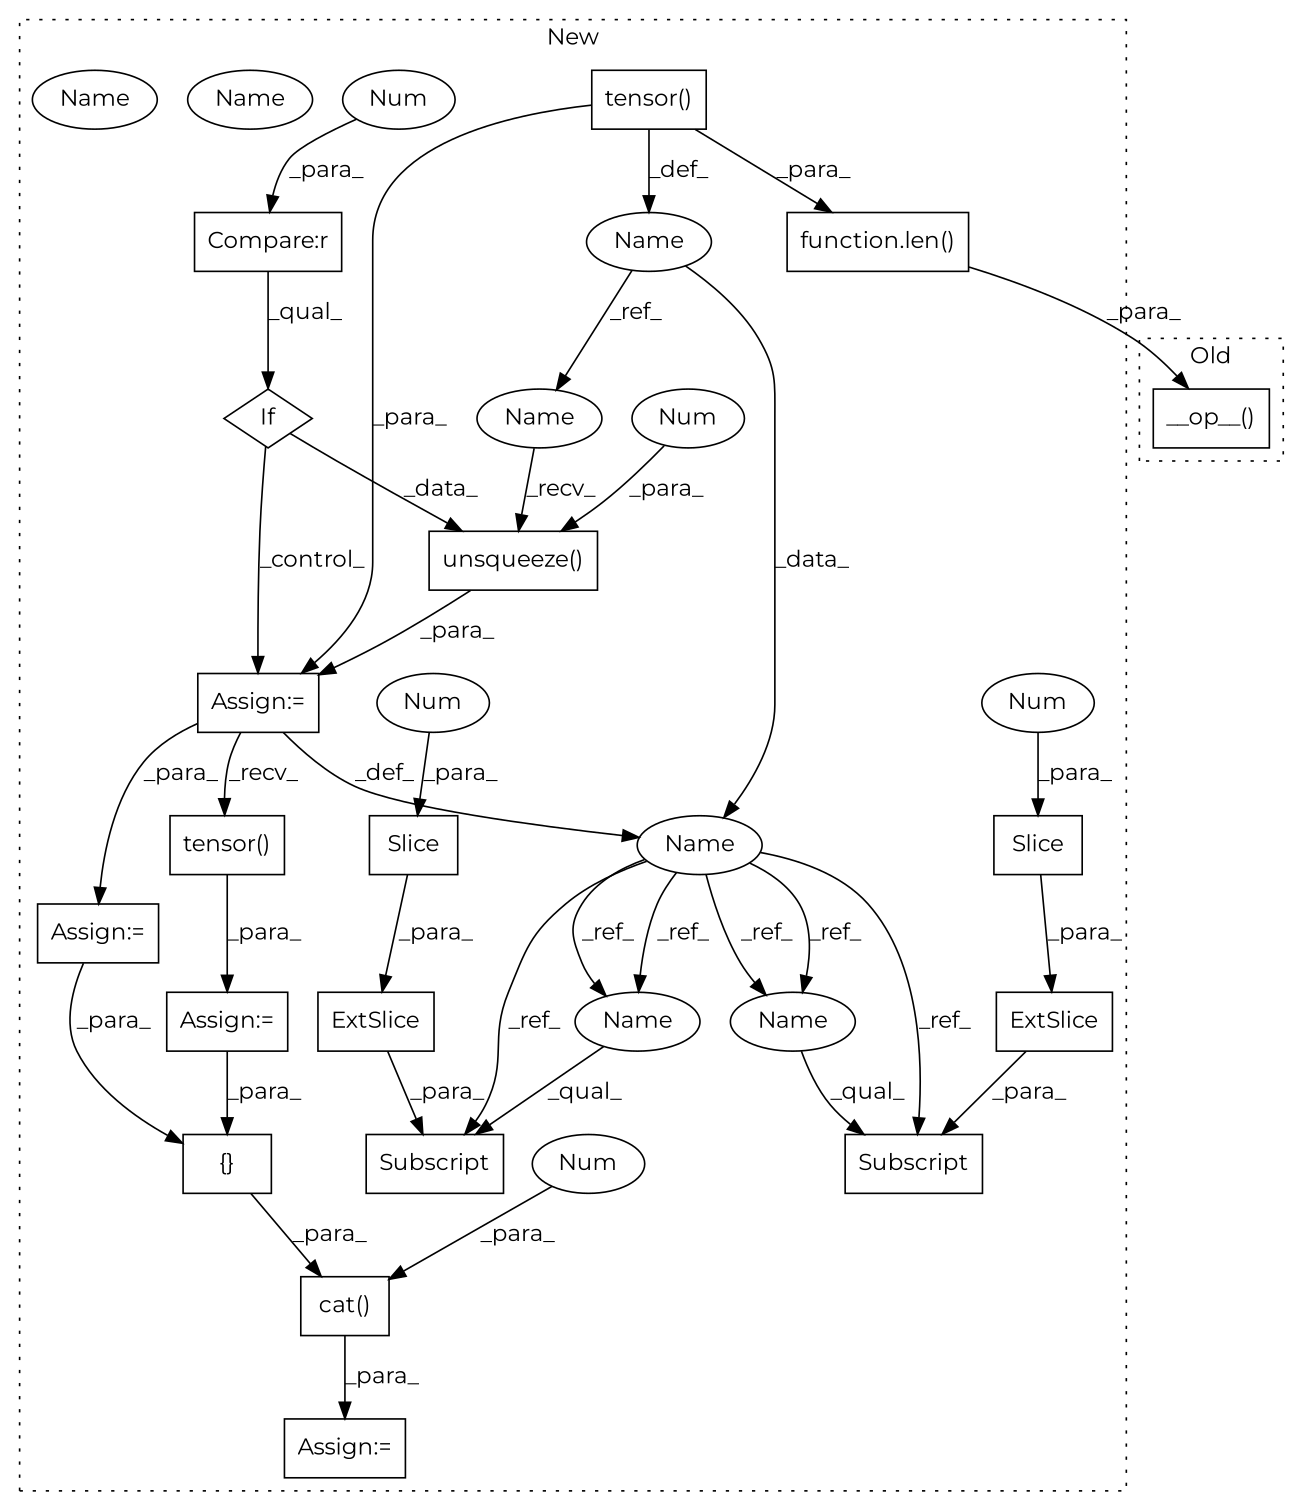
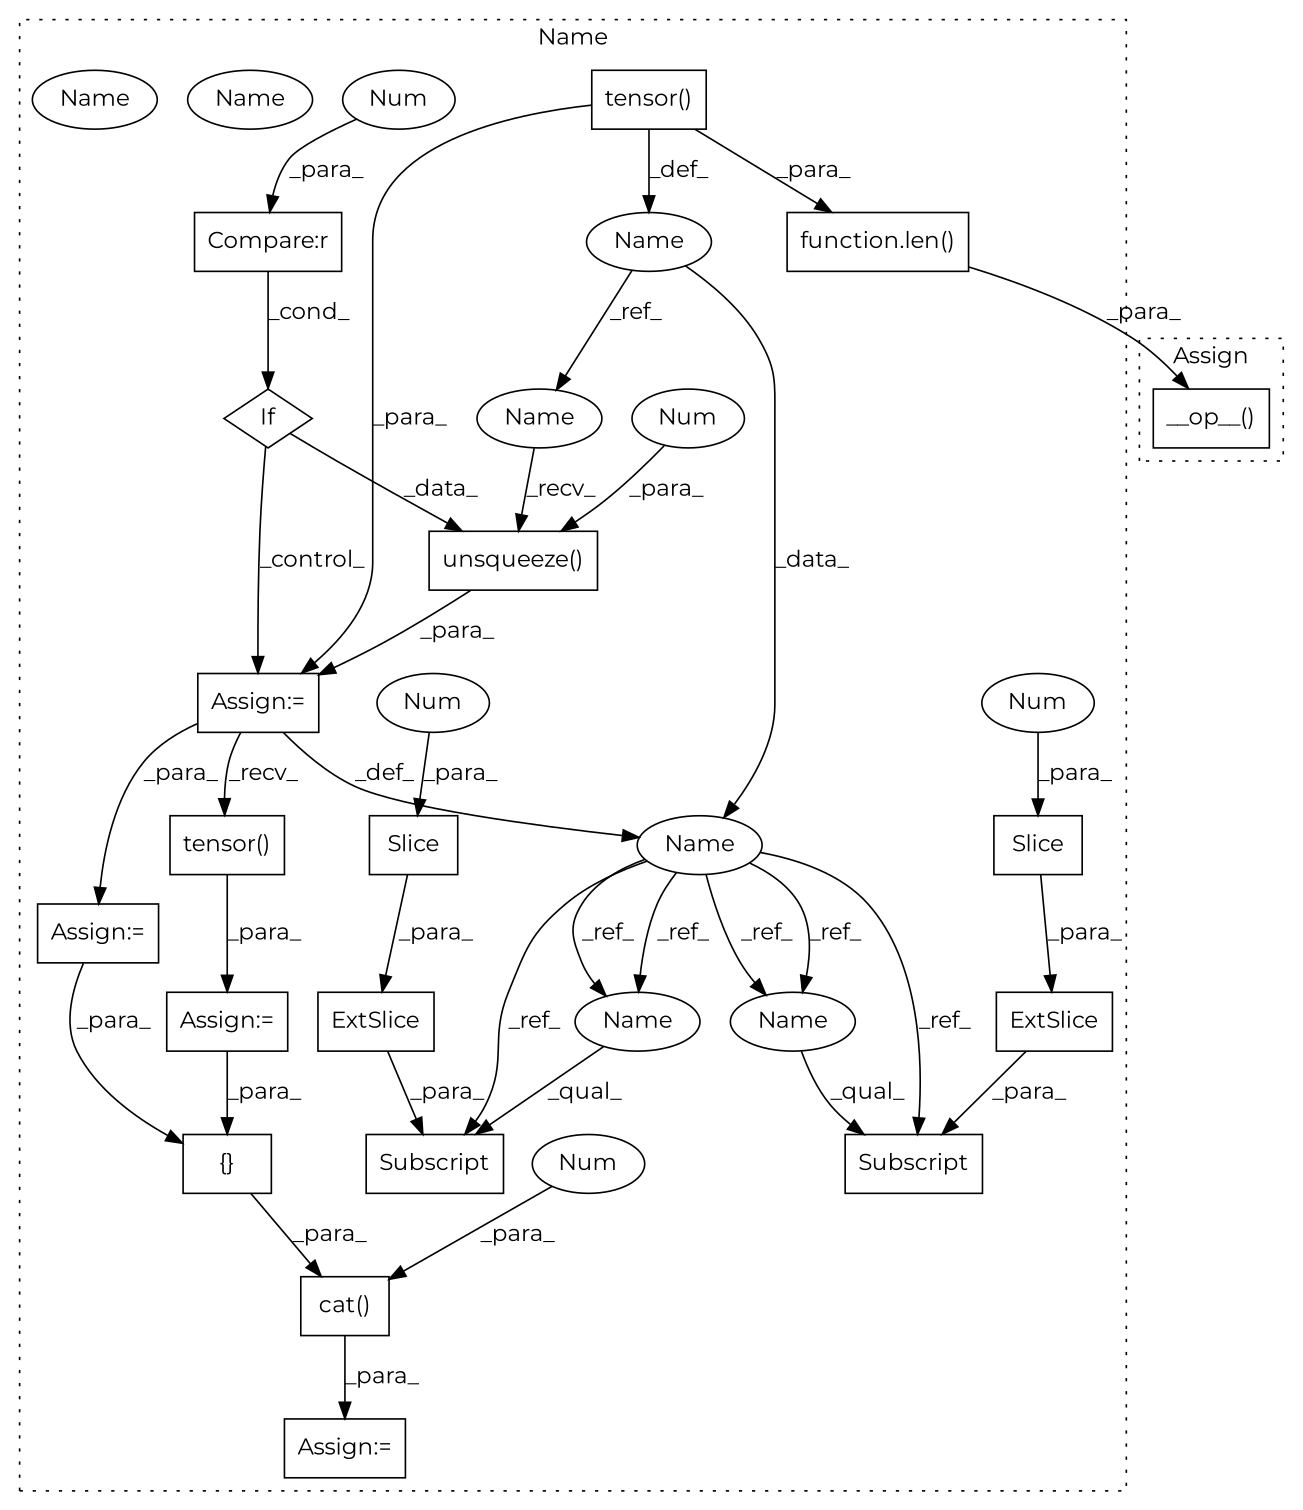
(573, 38) -> (573, 38)
(306, 313) -> (309, 313)
(1211, 357) -> (1211, 357)
